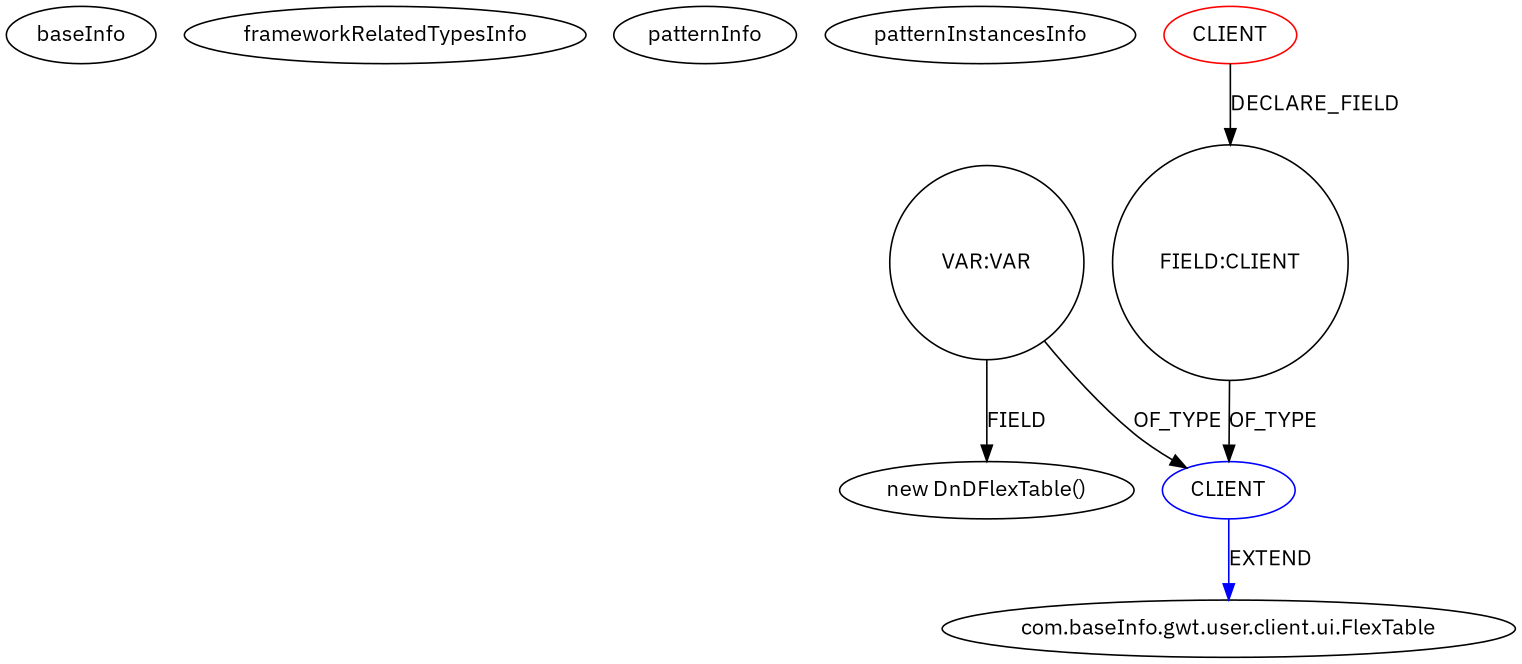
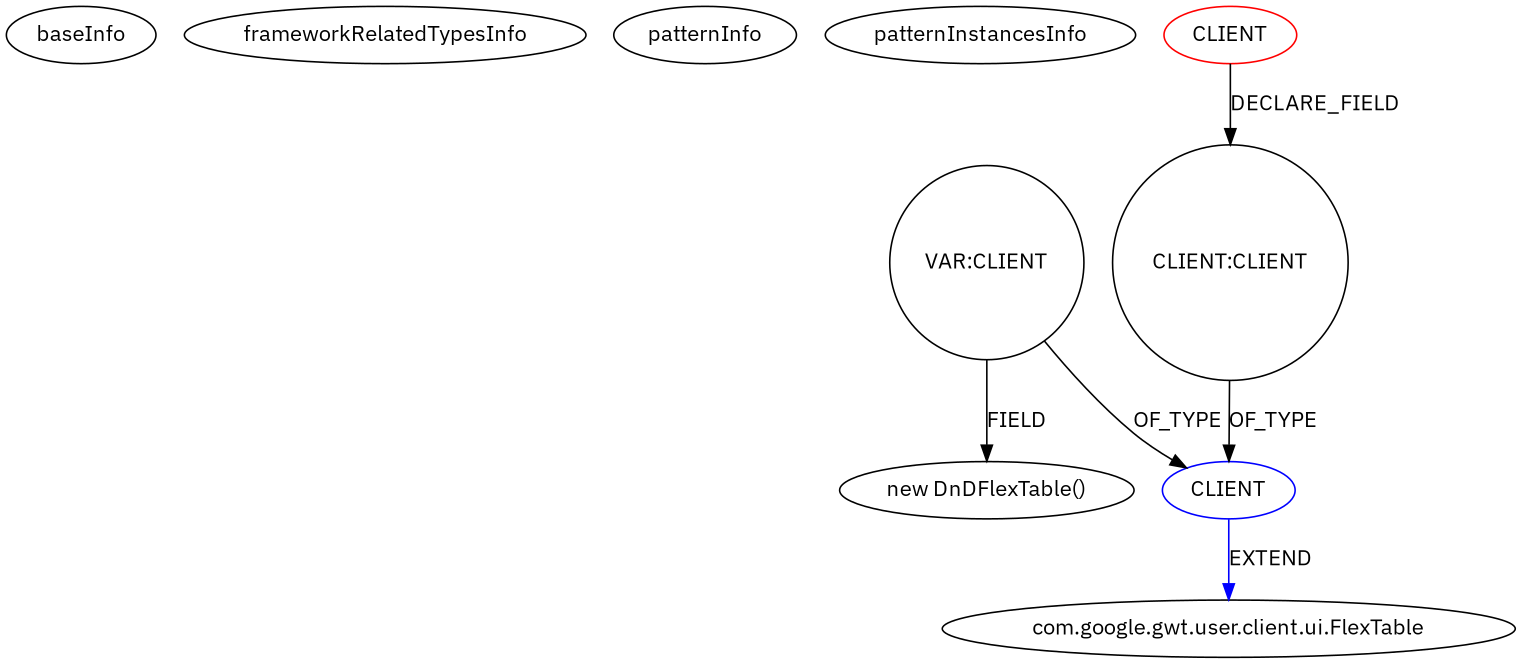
(987, 263) -> (987, 263)
(1230, 263) -> (1230, 263)
(1229, 629) -> (1229, 629)
